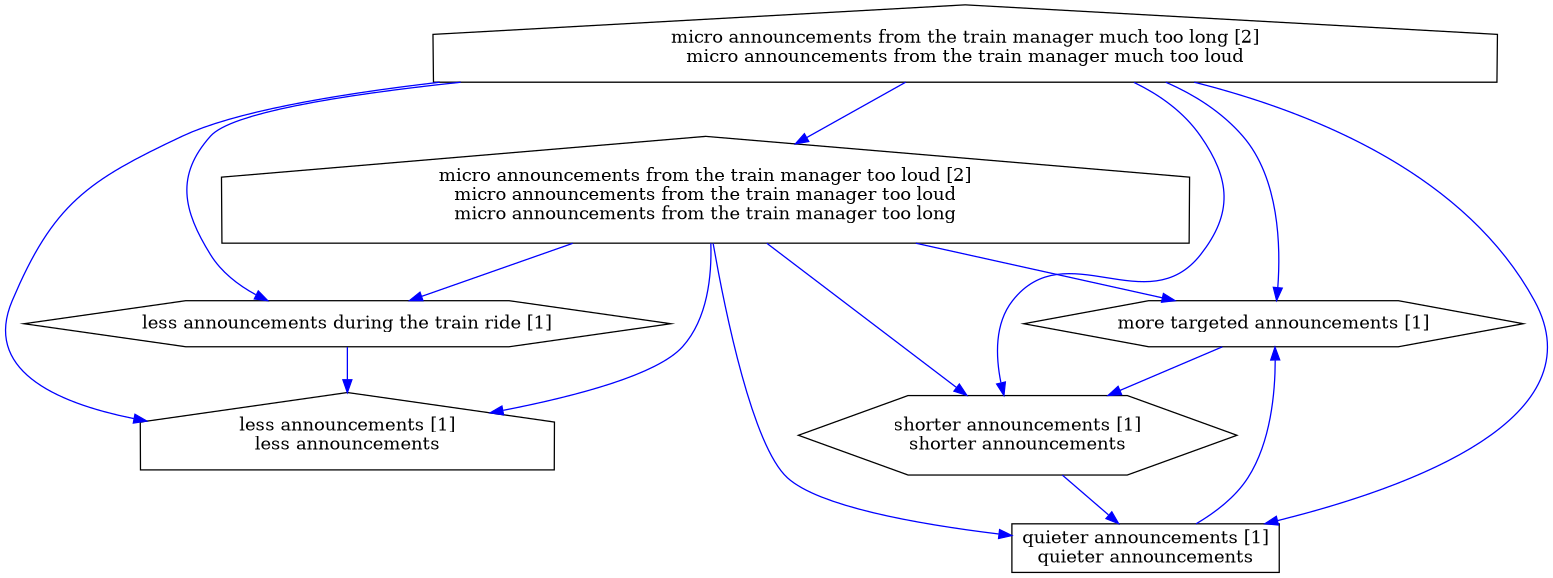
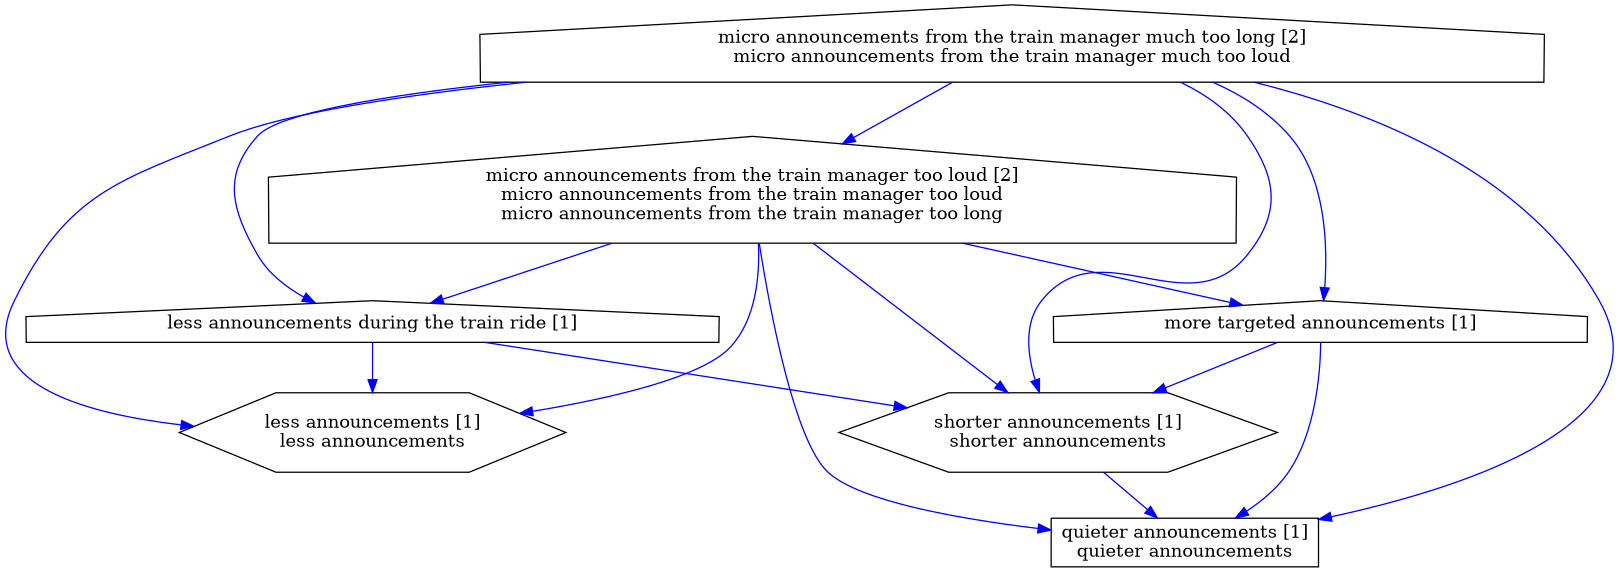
(347, 324) -> (373, 324)
(1273, 324) -> (1320, 324)
none -> (669, 371)
(347, 435) -> (373, 432)
(1260, 454) -> (1306, 437)
